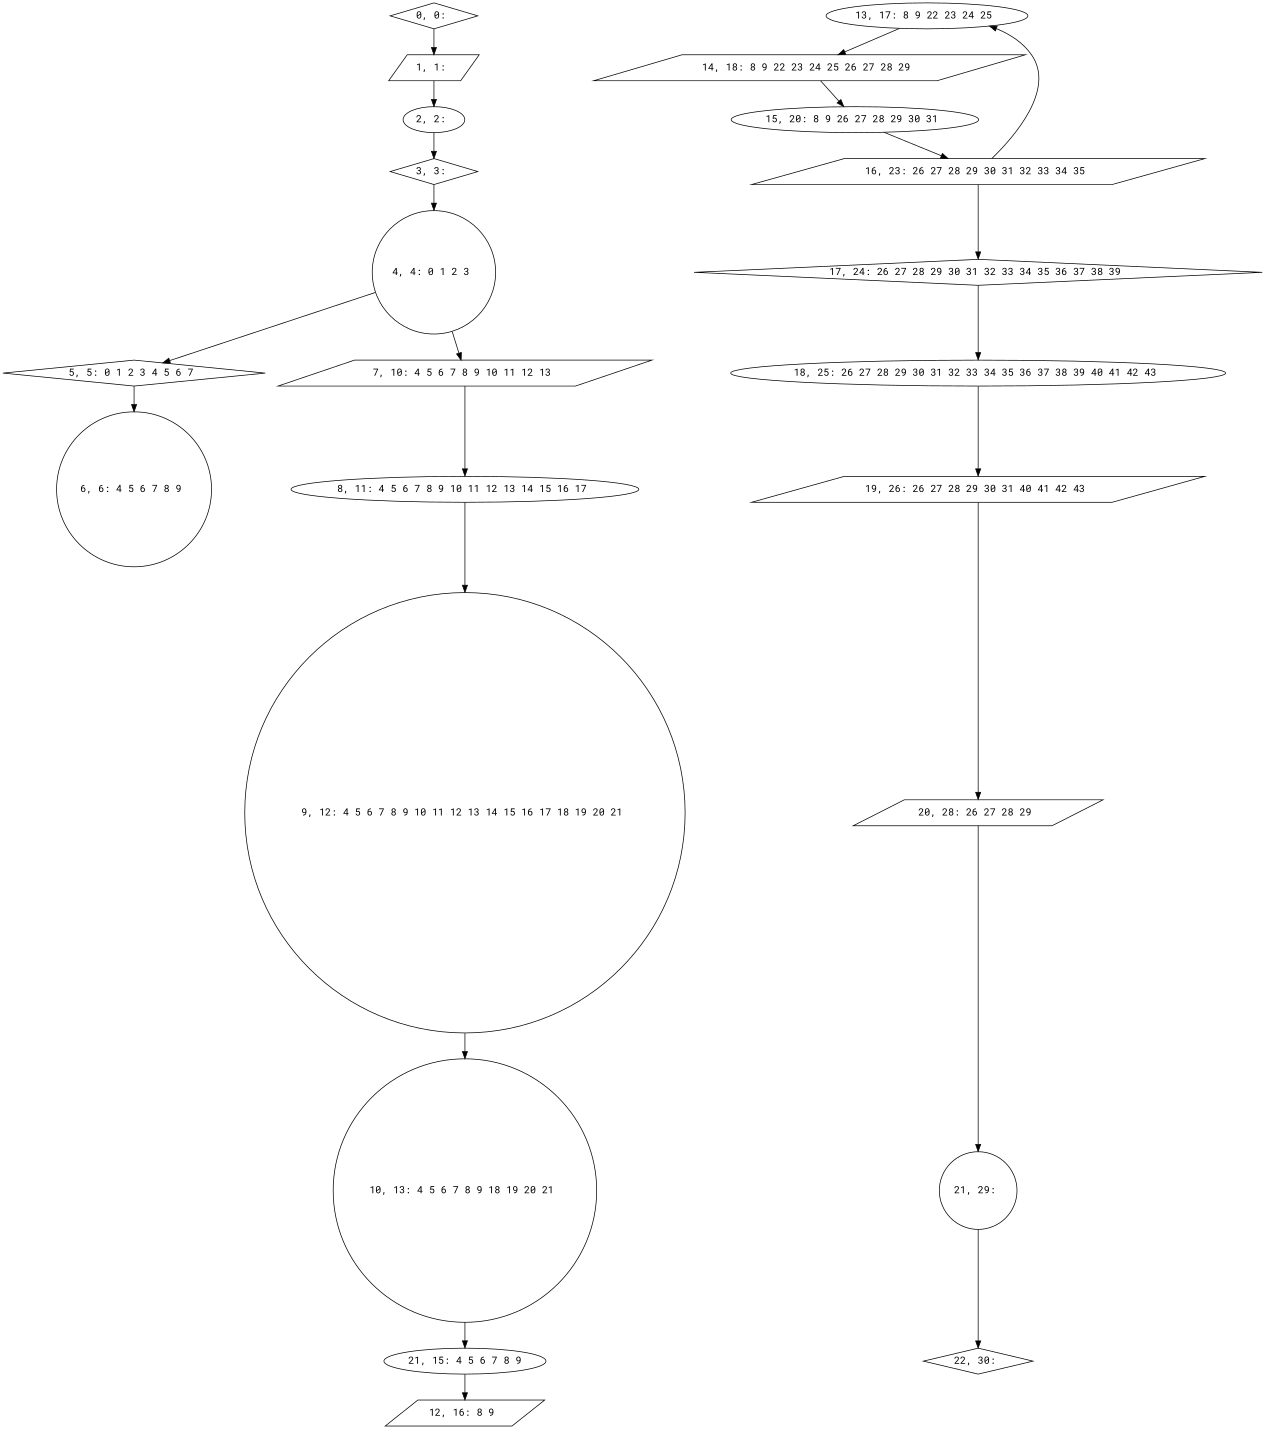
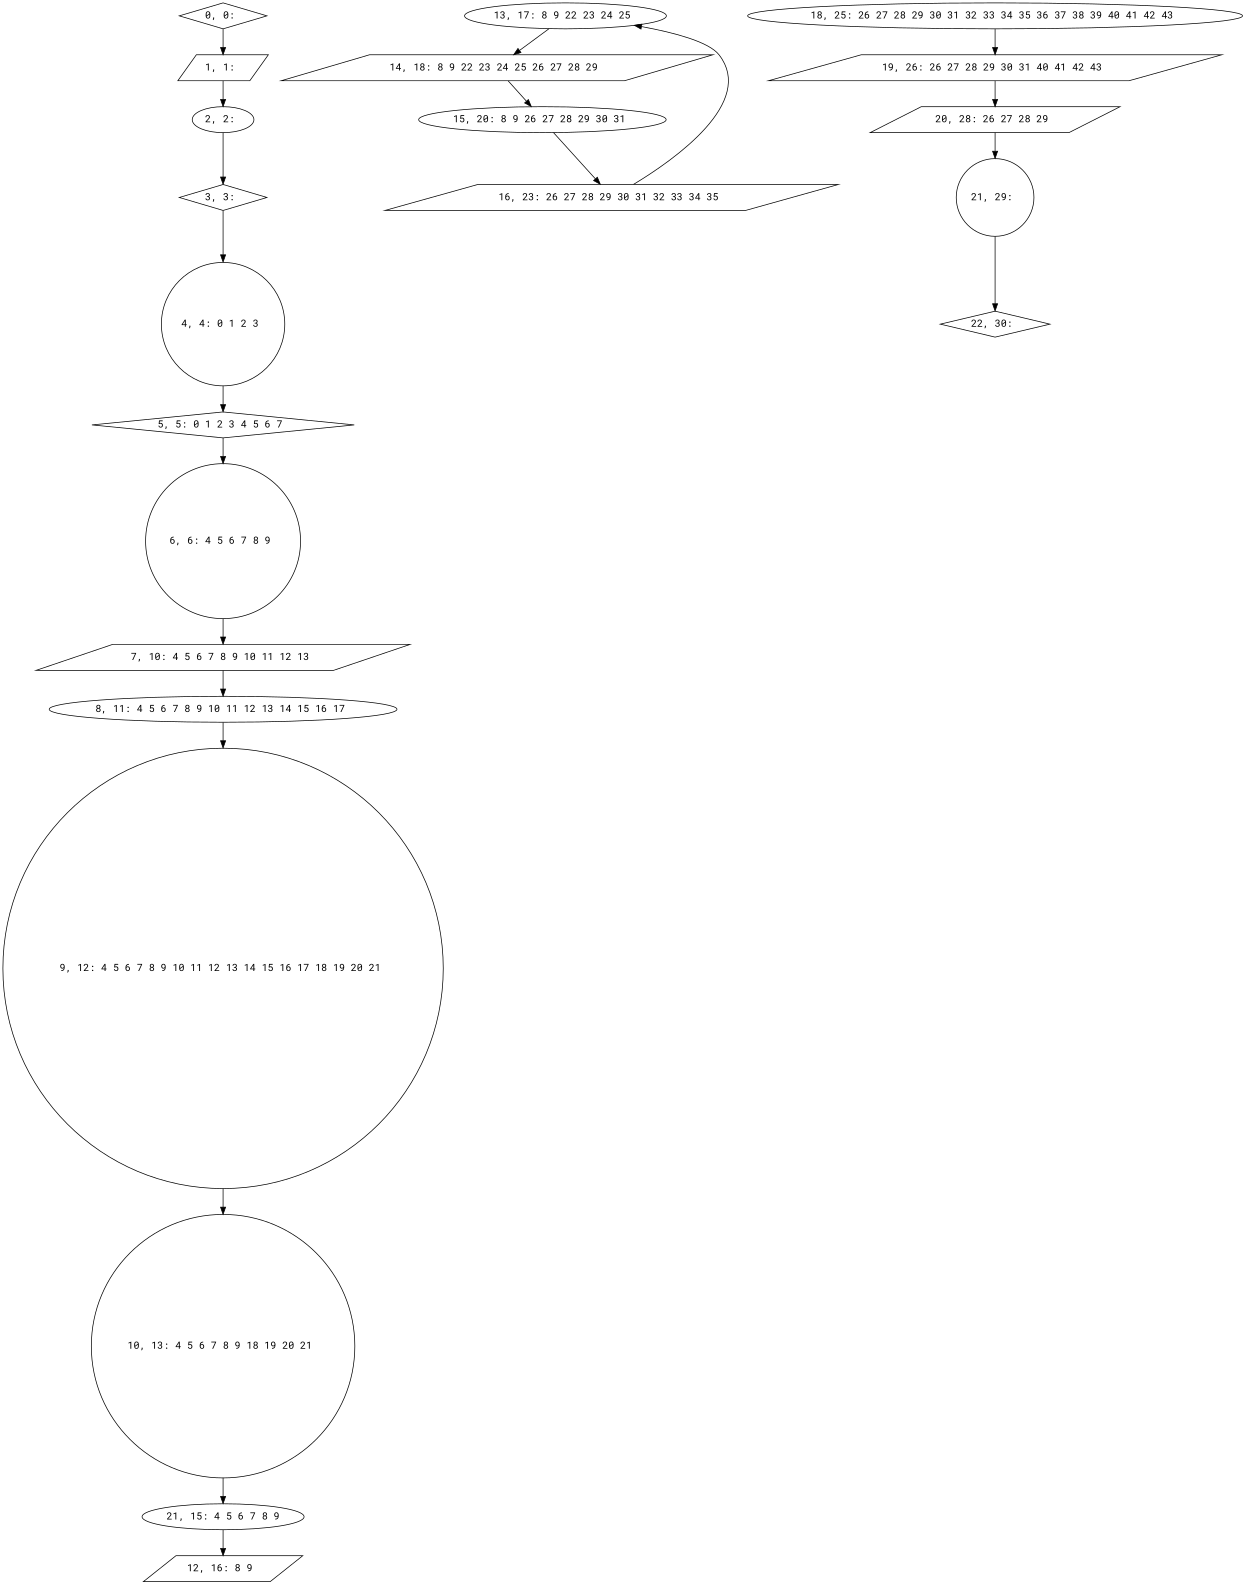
(978, 272) -> none
(456, 342) -> (223, 628)
